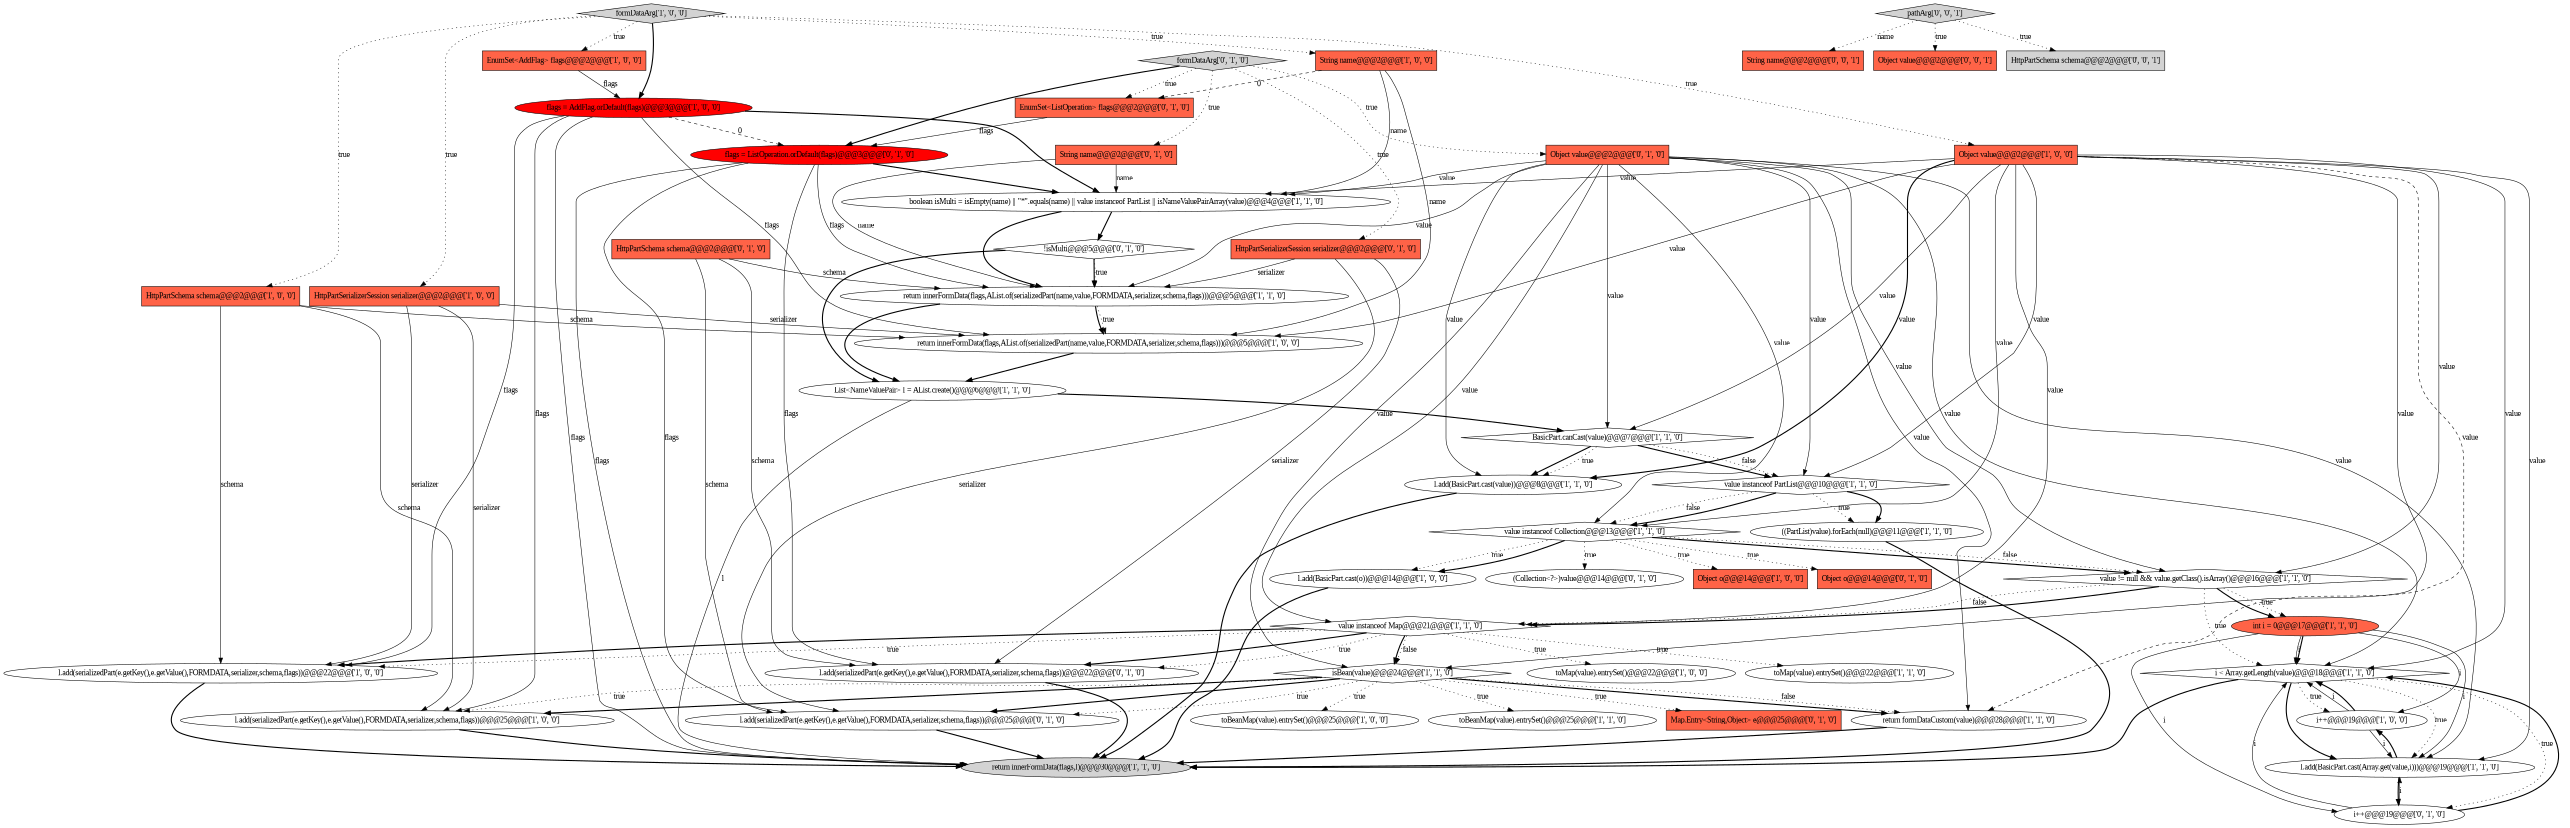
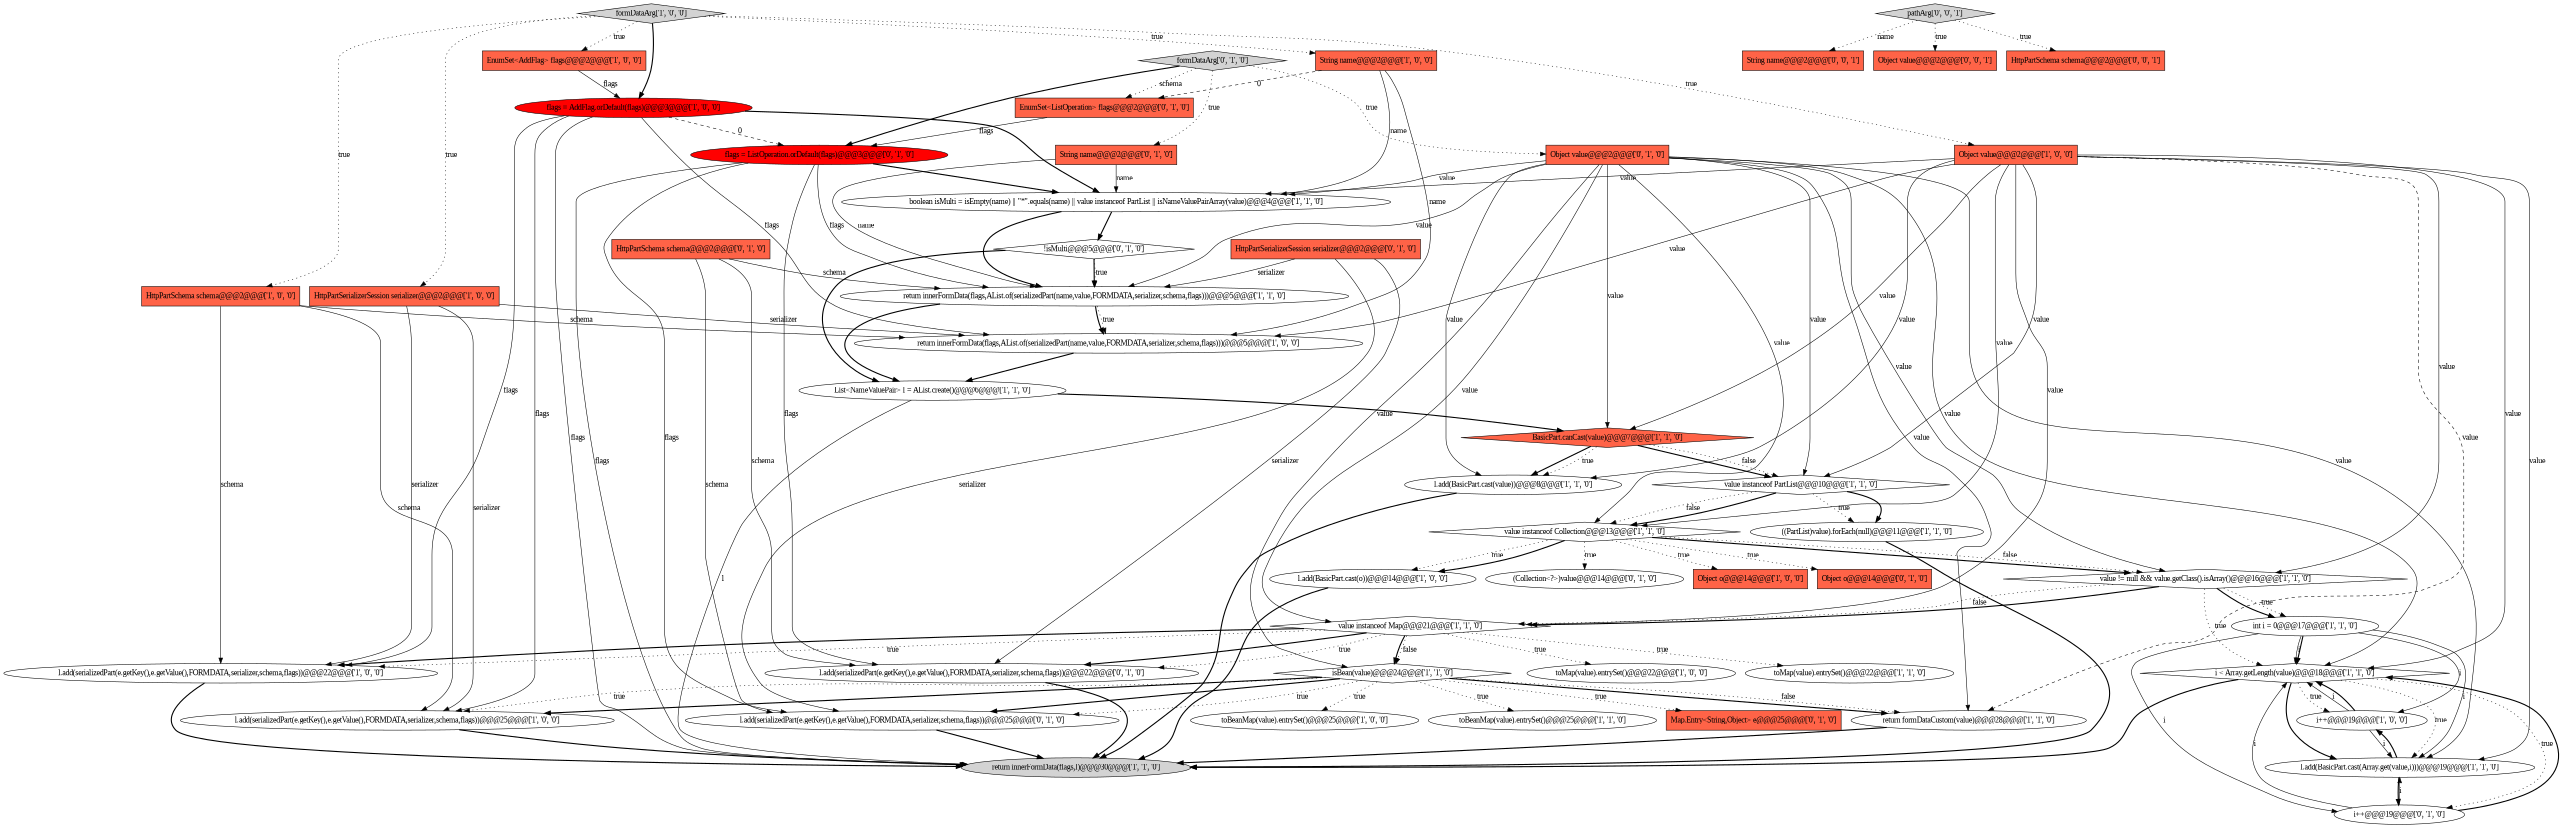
(2086, 61) -> (2086, 61)
(1171, 84) -> (1171, 84)
(1349, 135) -> none
(1846, 387) -> (1846, 387)
(1607, 438) -> (1607, 438)
(2209, 603) -> none
(2305, 626) -> (2305, 626)
